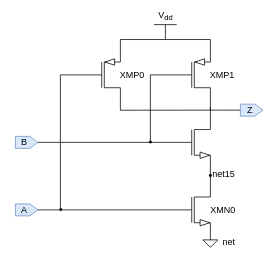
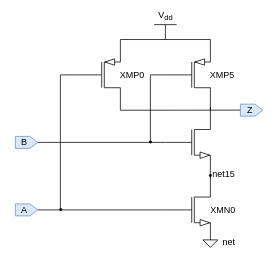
(222, 75) -> (222, 75)
